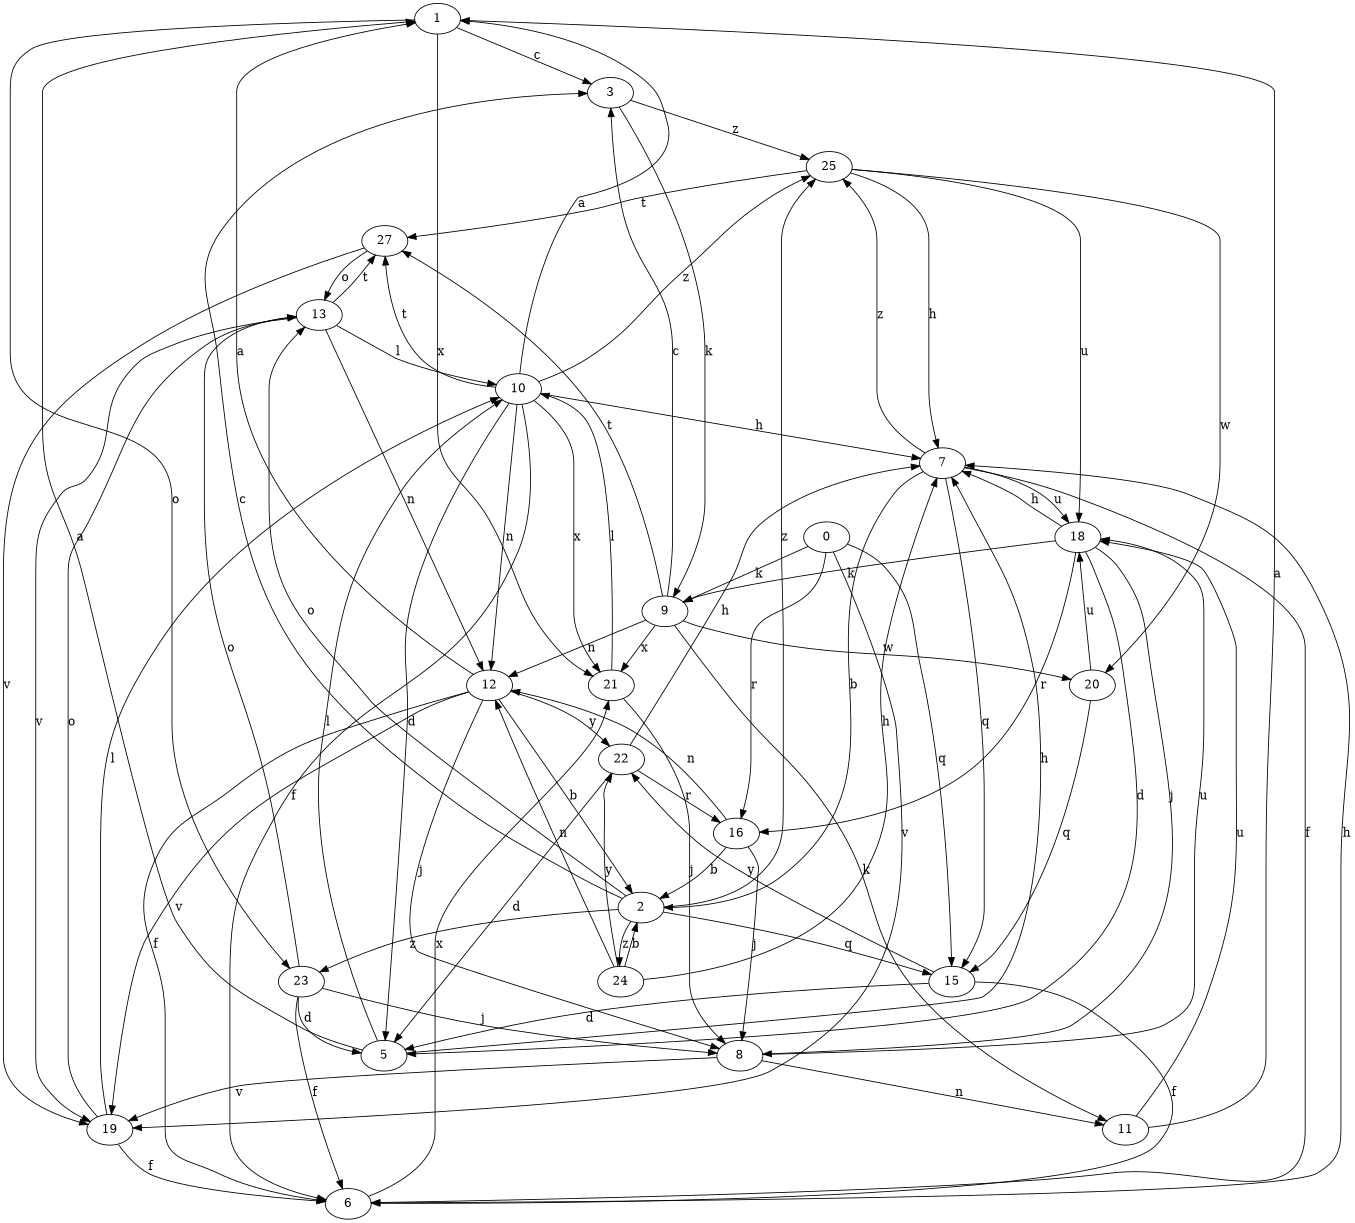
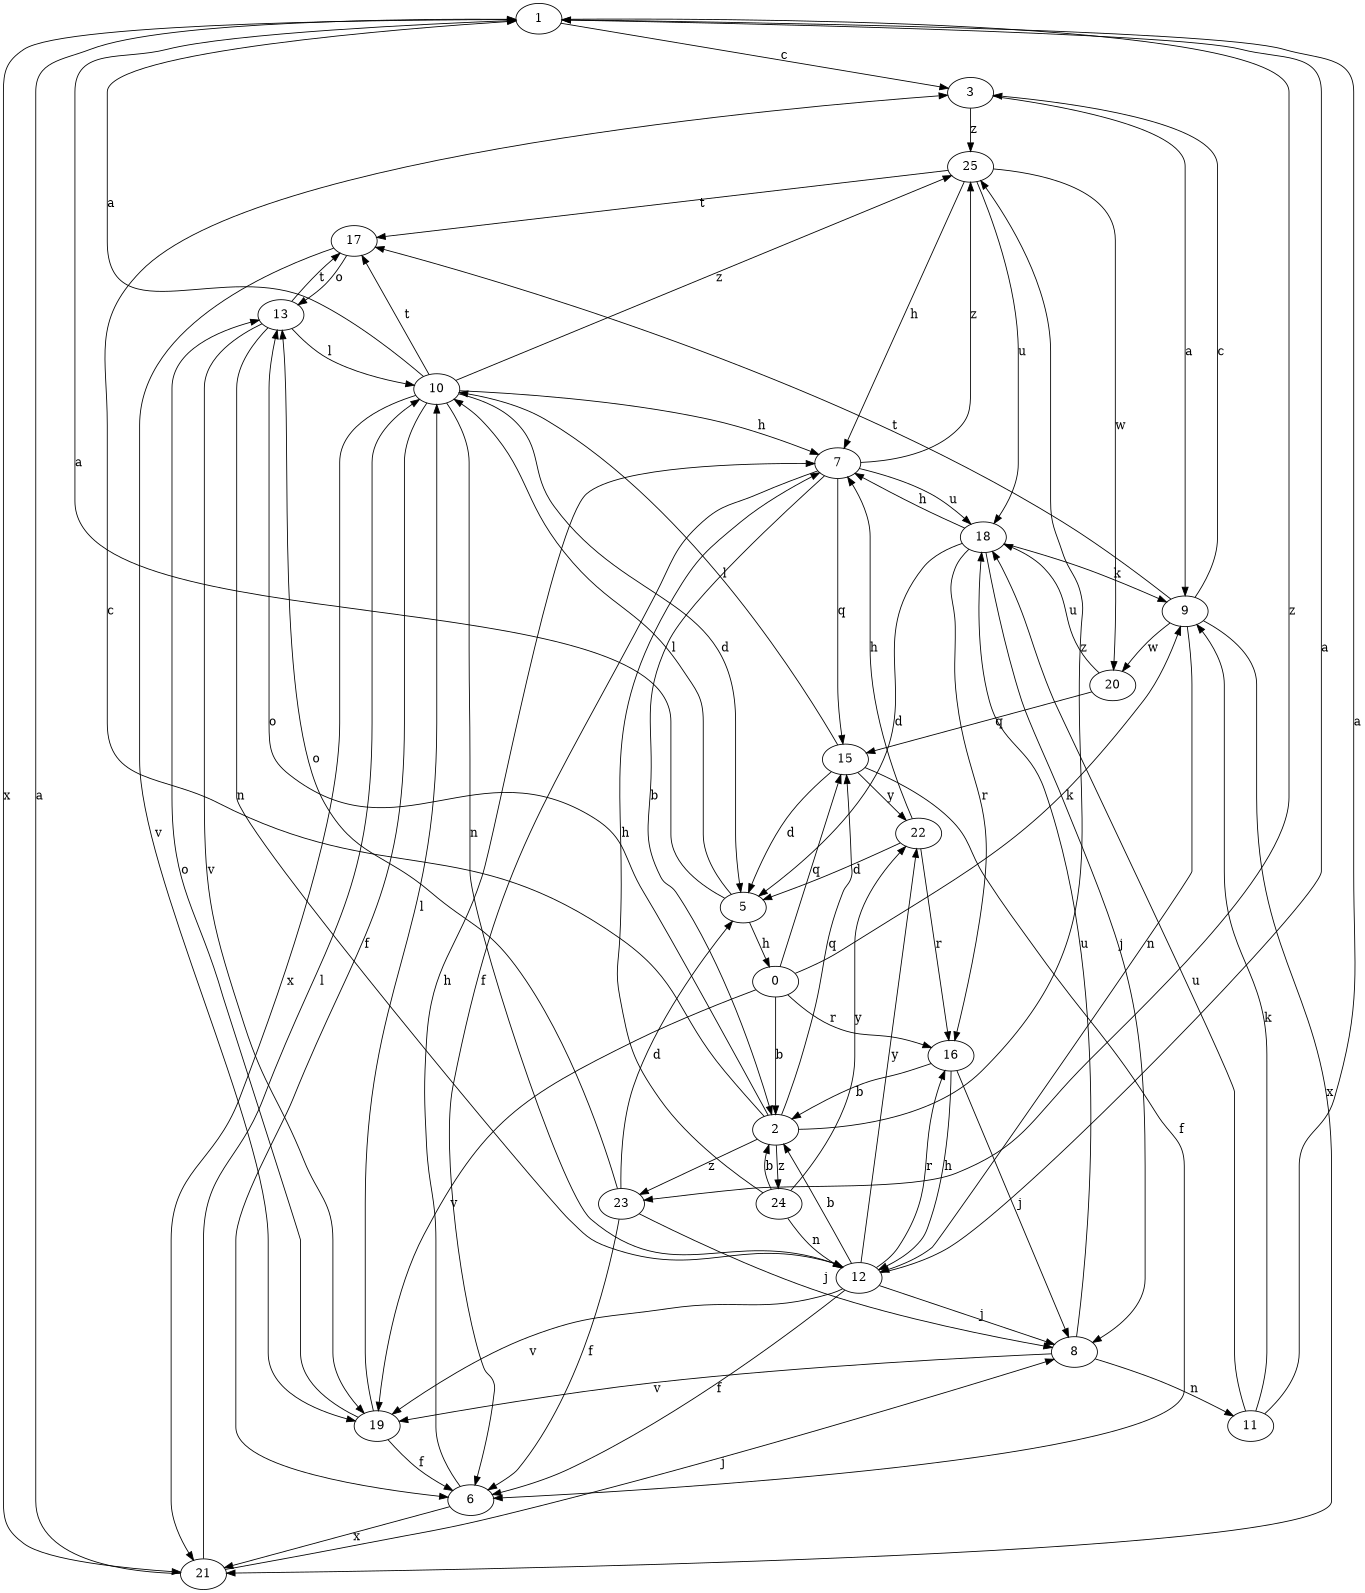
(385, 241) -> (354, 241)
(709, 352) -> (1189, 352)
(176, 500) -> (1292, 611)
none -> (683, 535)
none -> (36, 638)
(691, 759) -> (948, 1167)
(868, 893) -> (1263, 1016)
(965, 1000) -> (758, 941)
none -> (776, 1051)
none -> (925, 1175)
